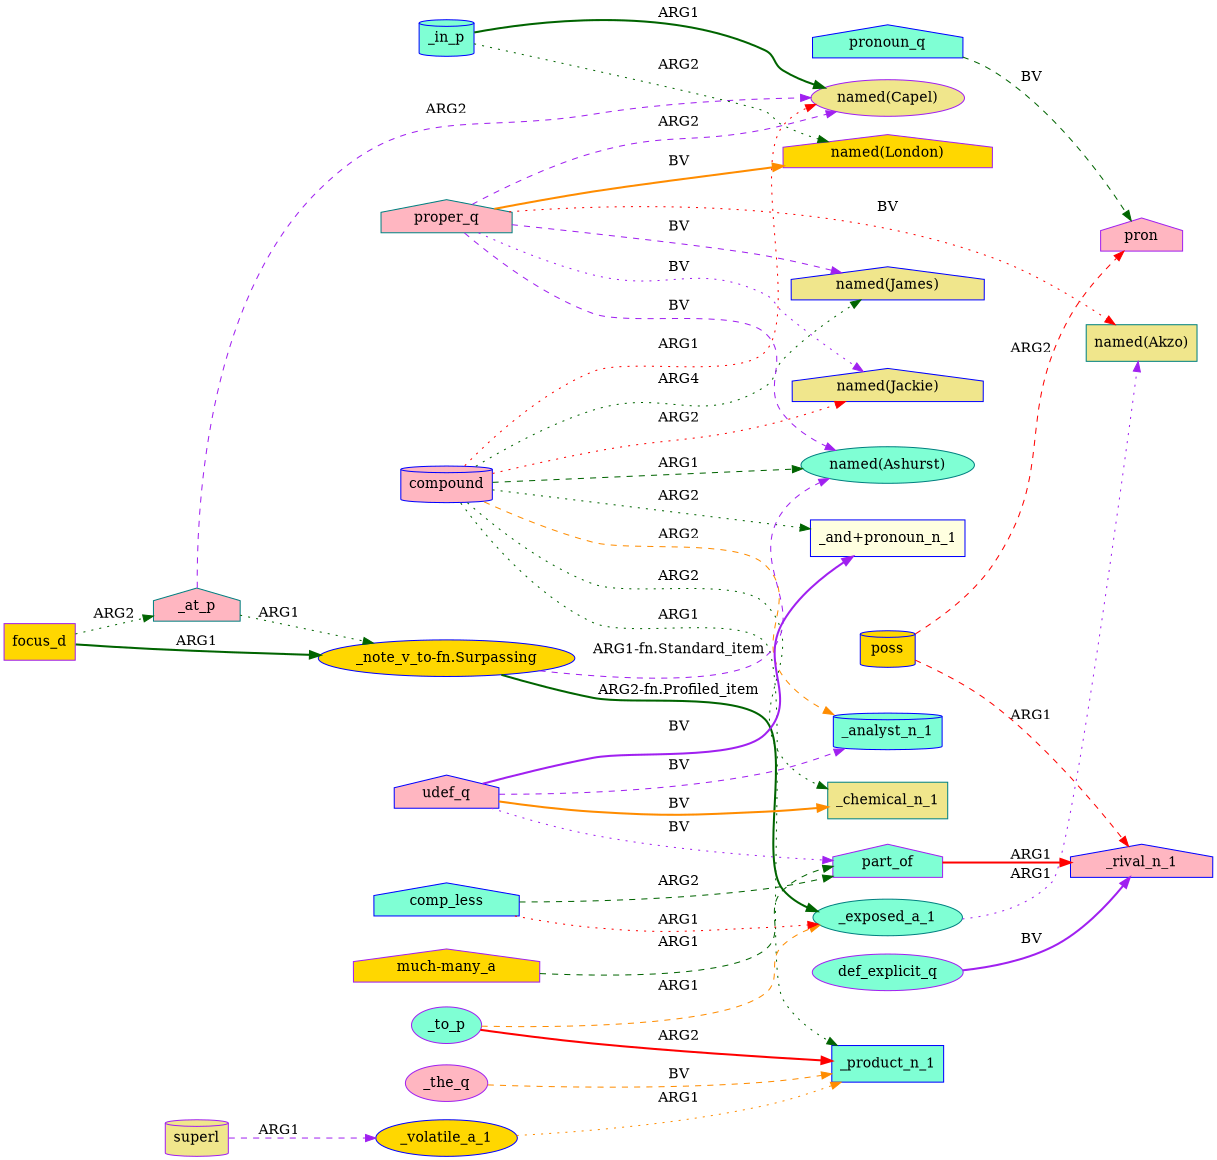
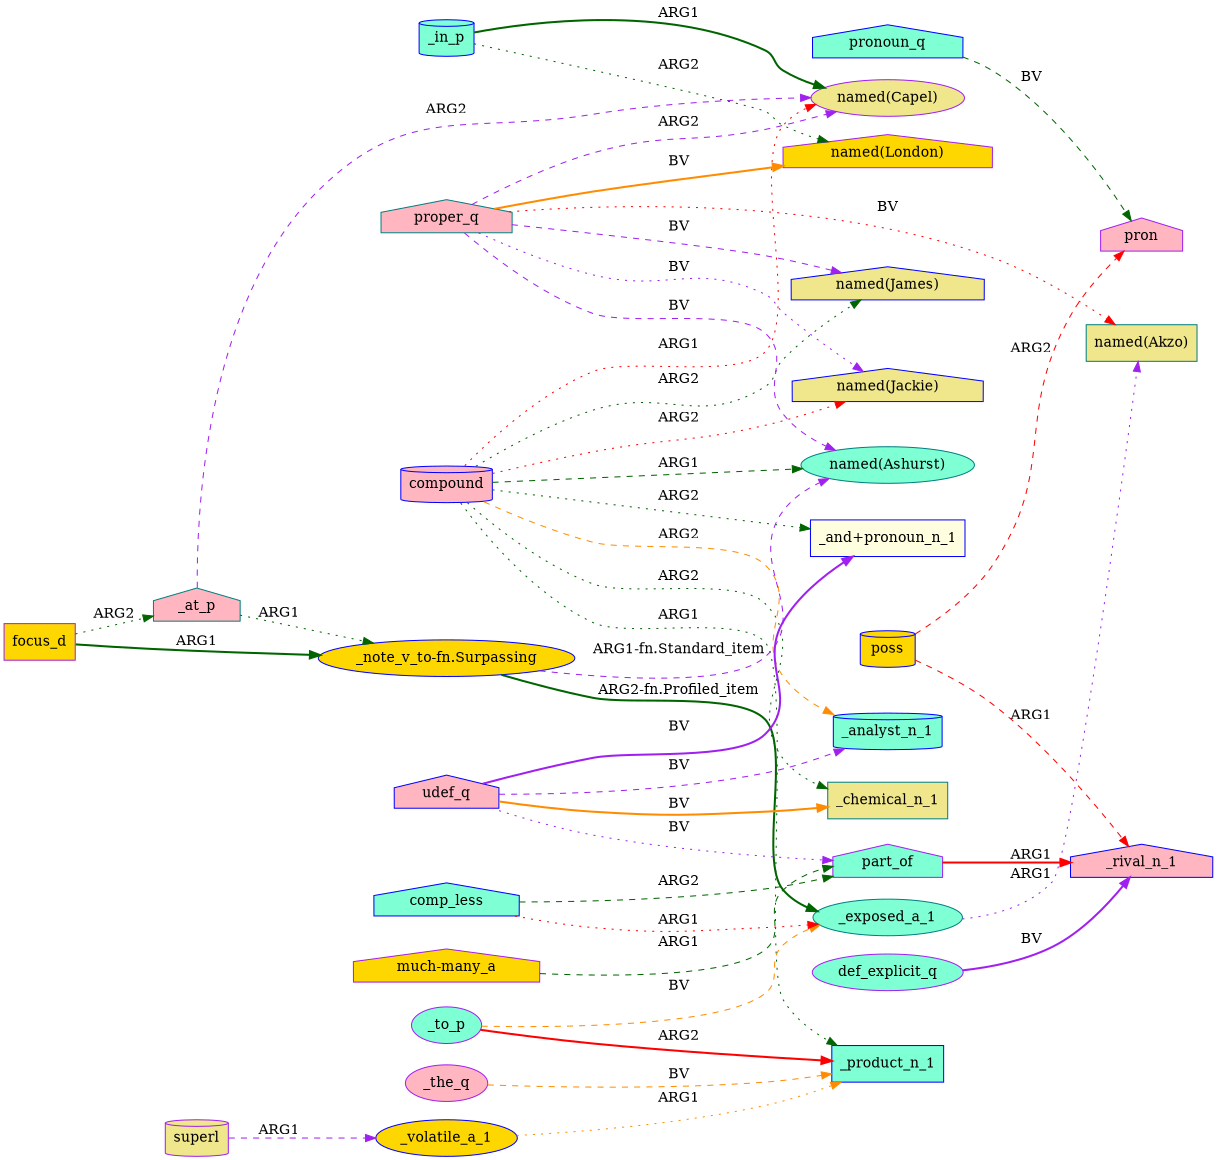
(679, 379) -> (679, 379)
(679, 986) -> (679, 986)
